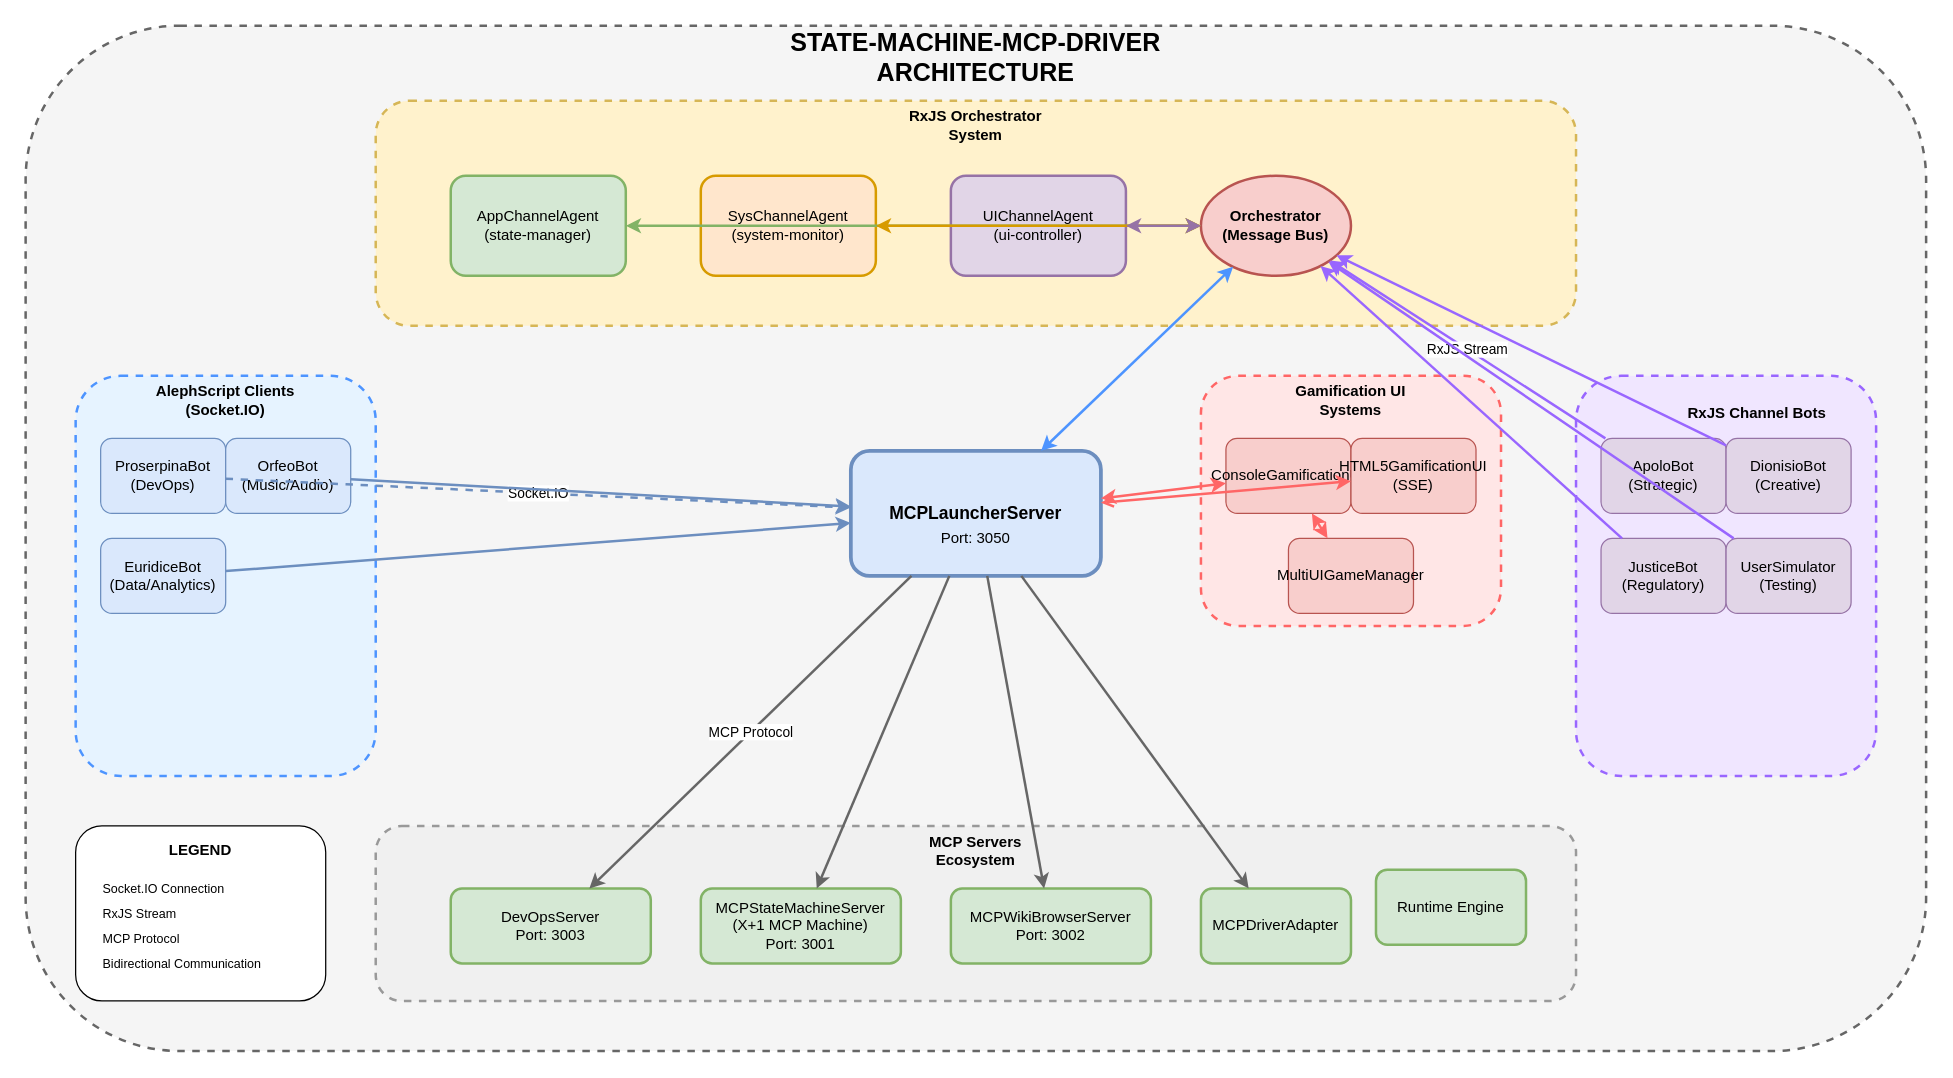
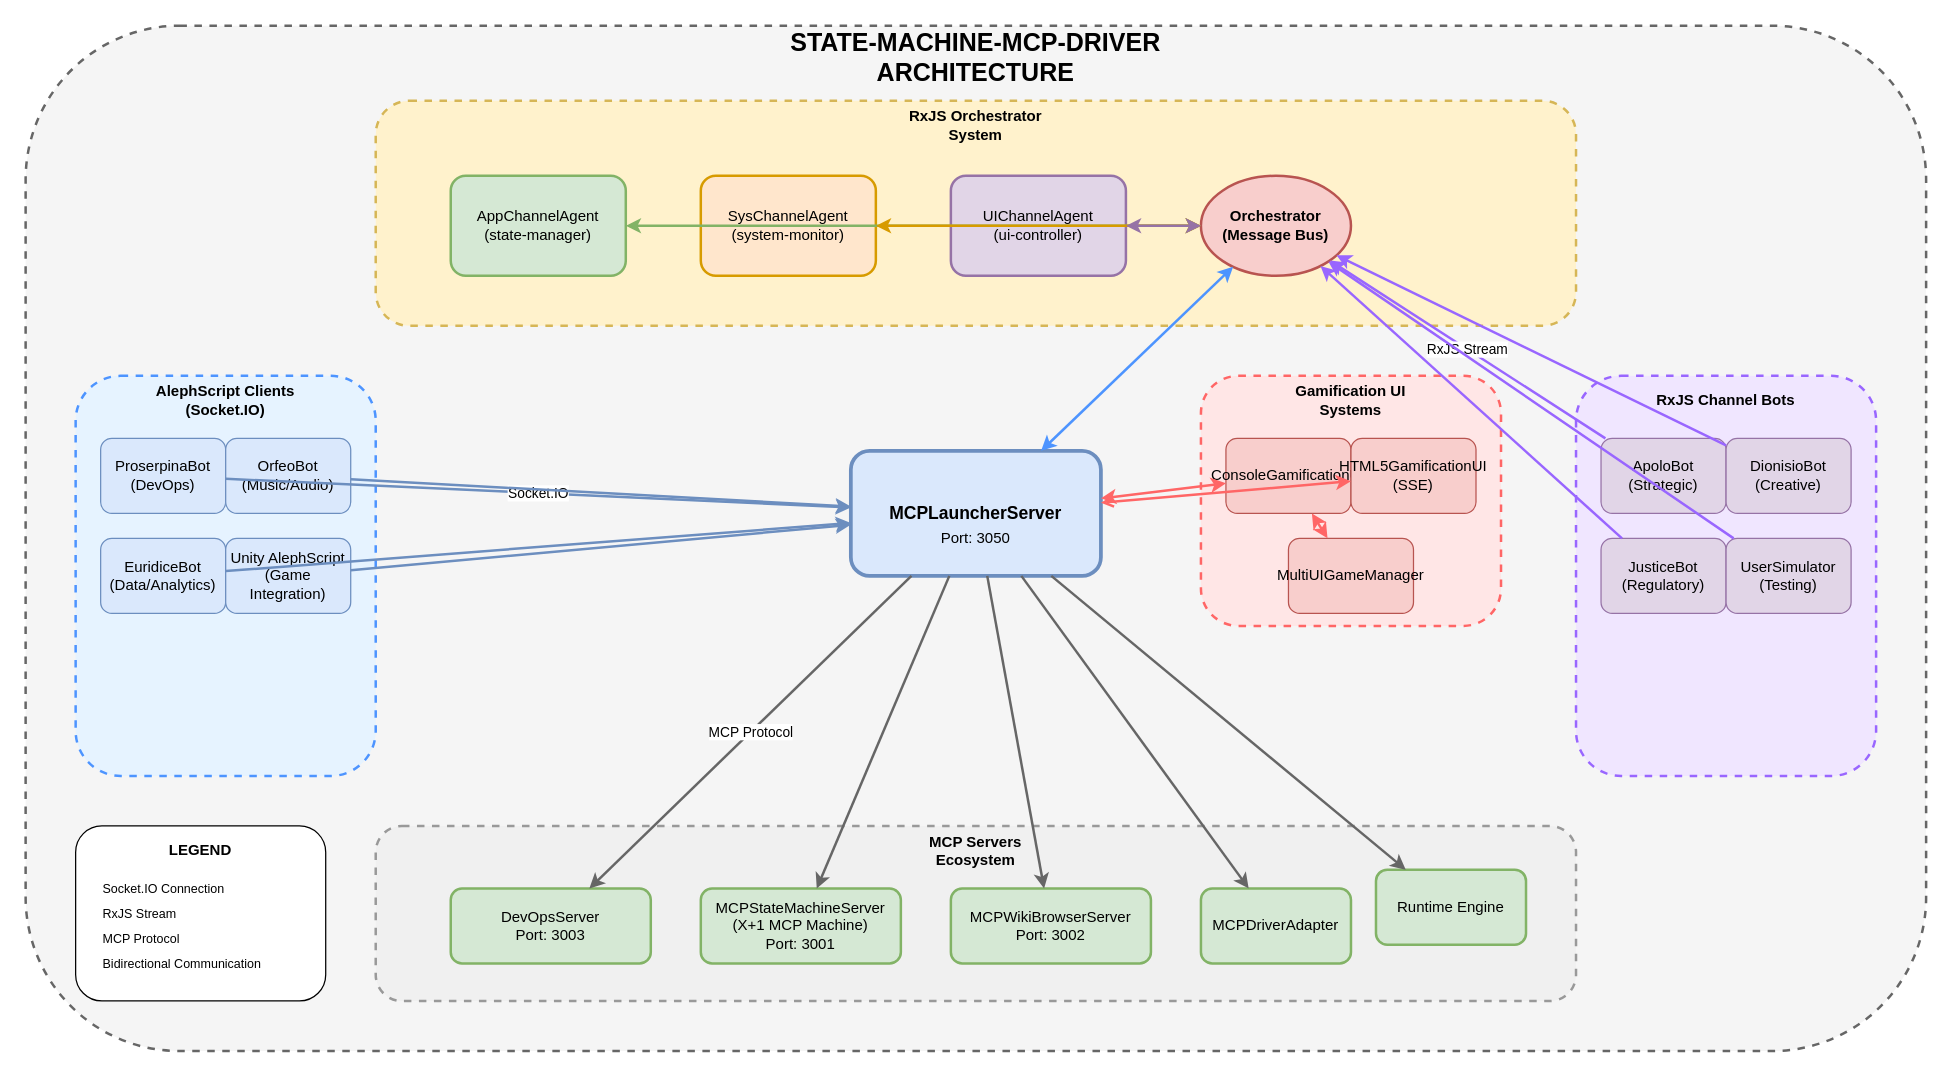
(1757, 413) -> (1726, 401)
(369, 485) -> (369, 485)
none -> (596, 548)
none -> (288, 576)
none -> (1224, 719)
